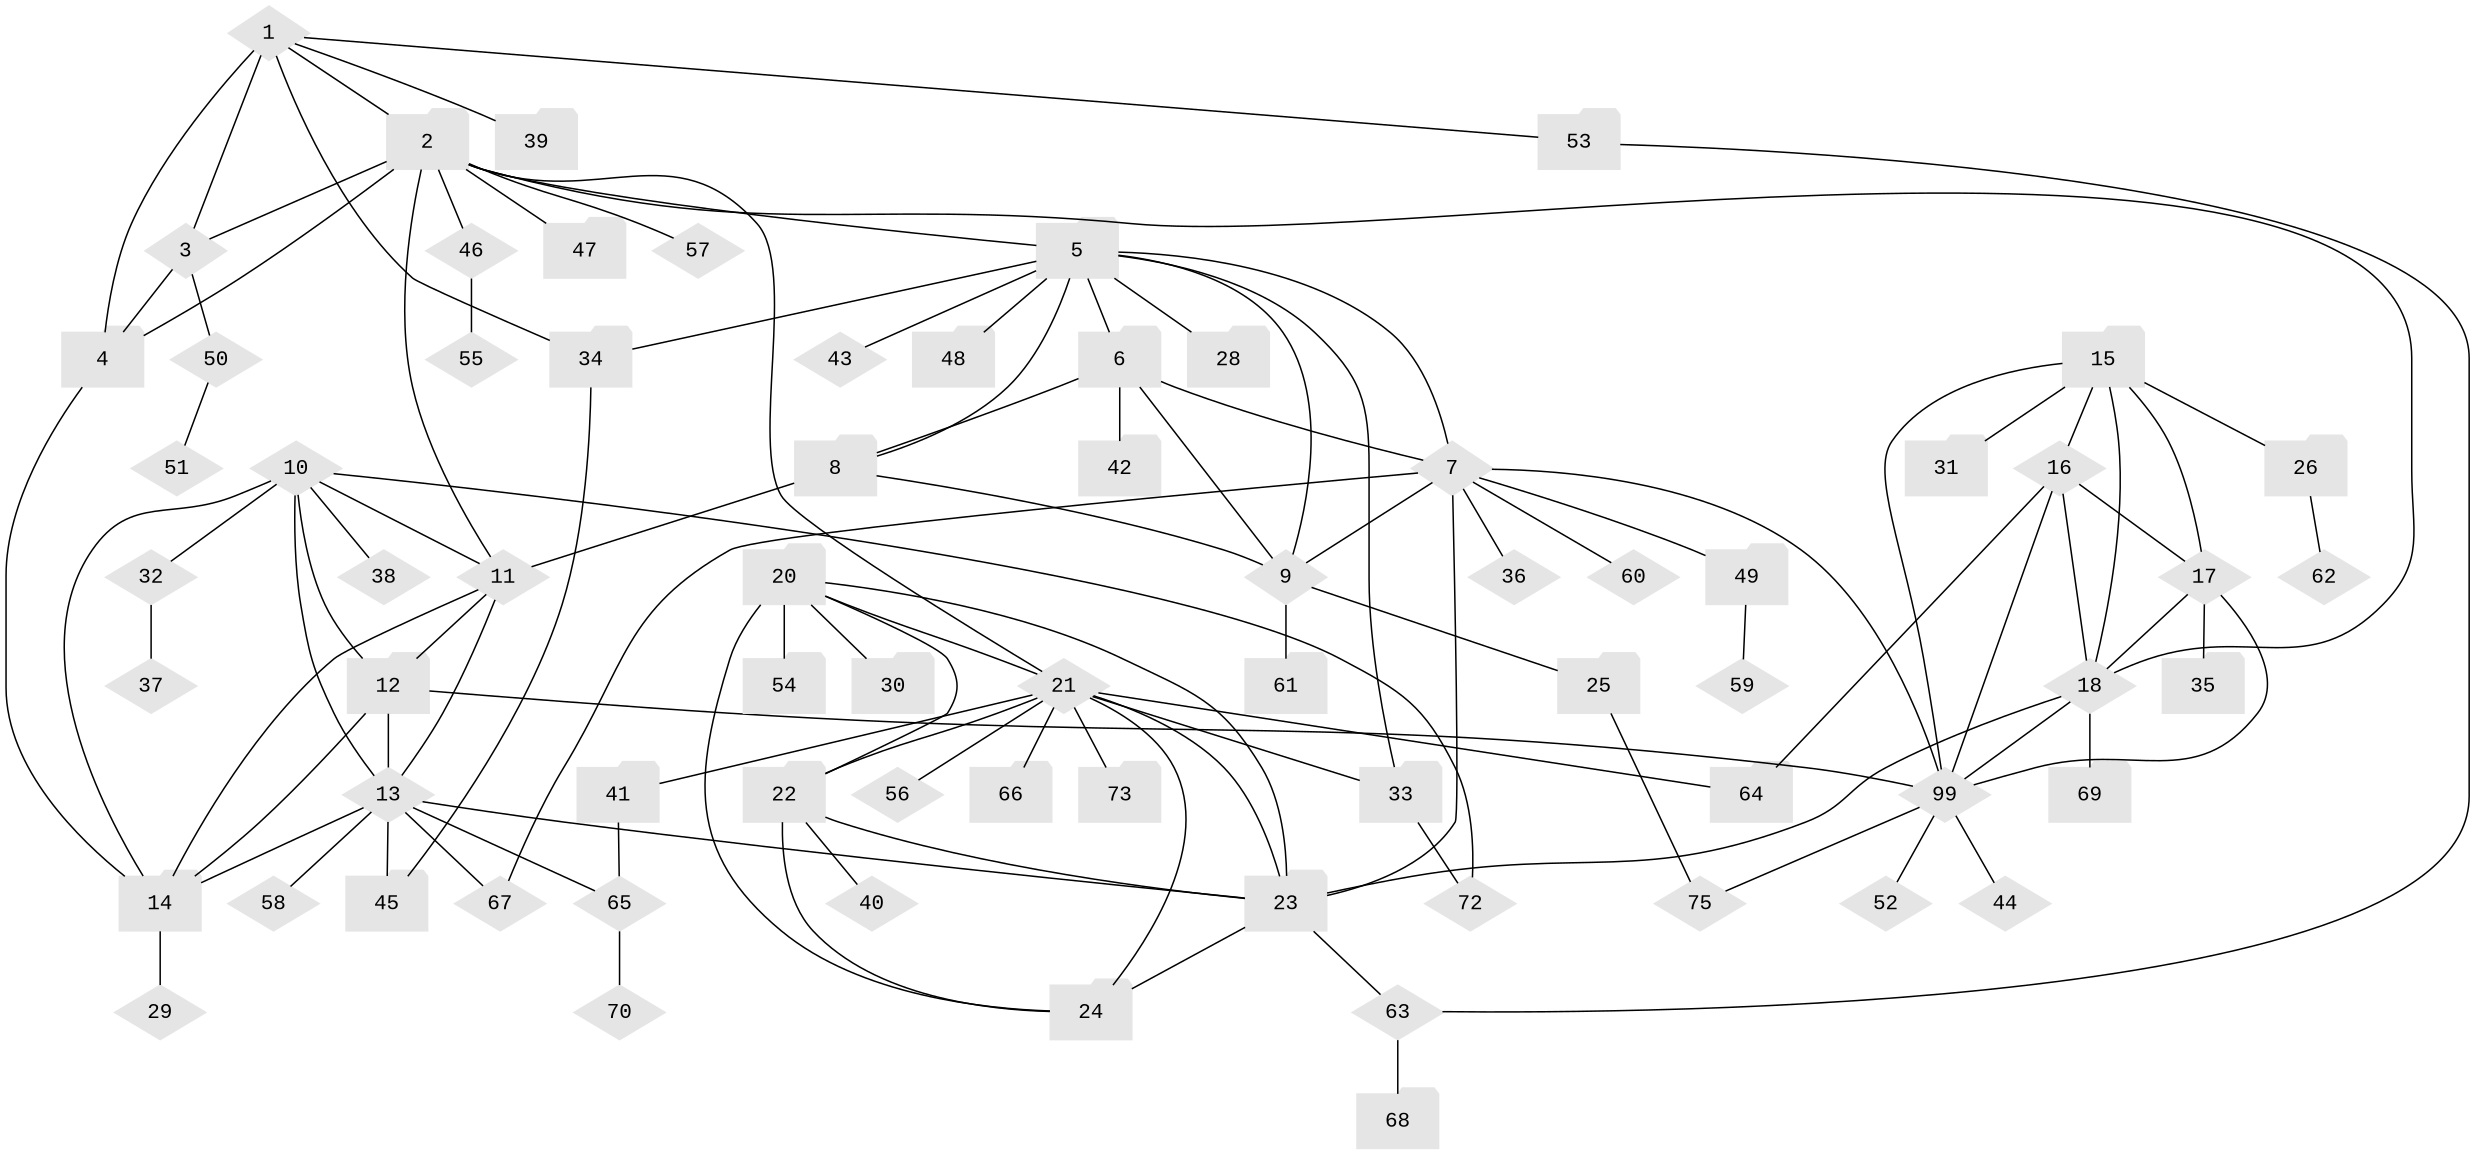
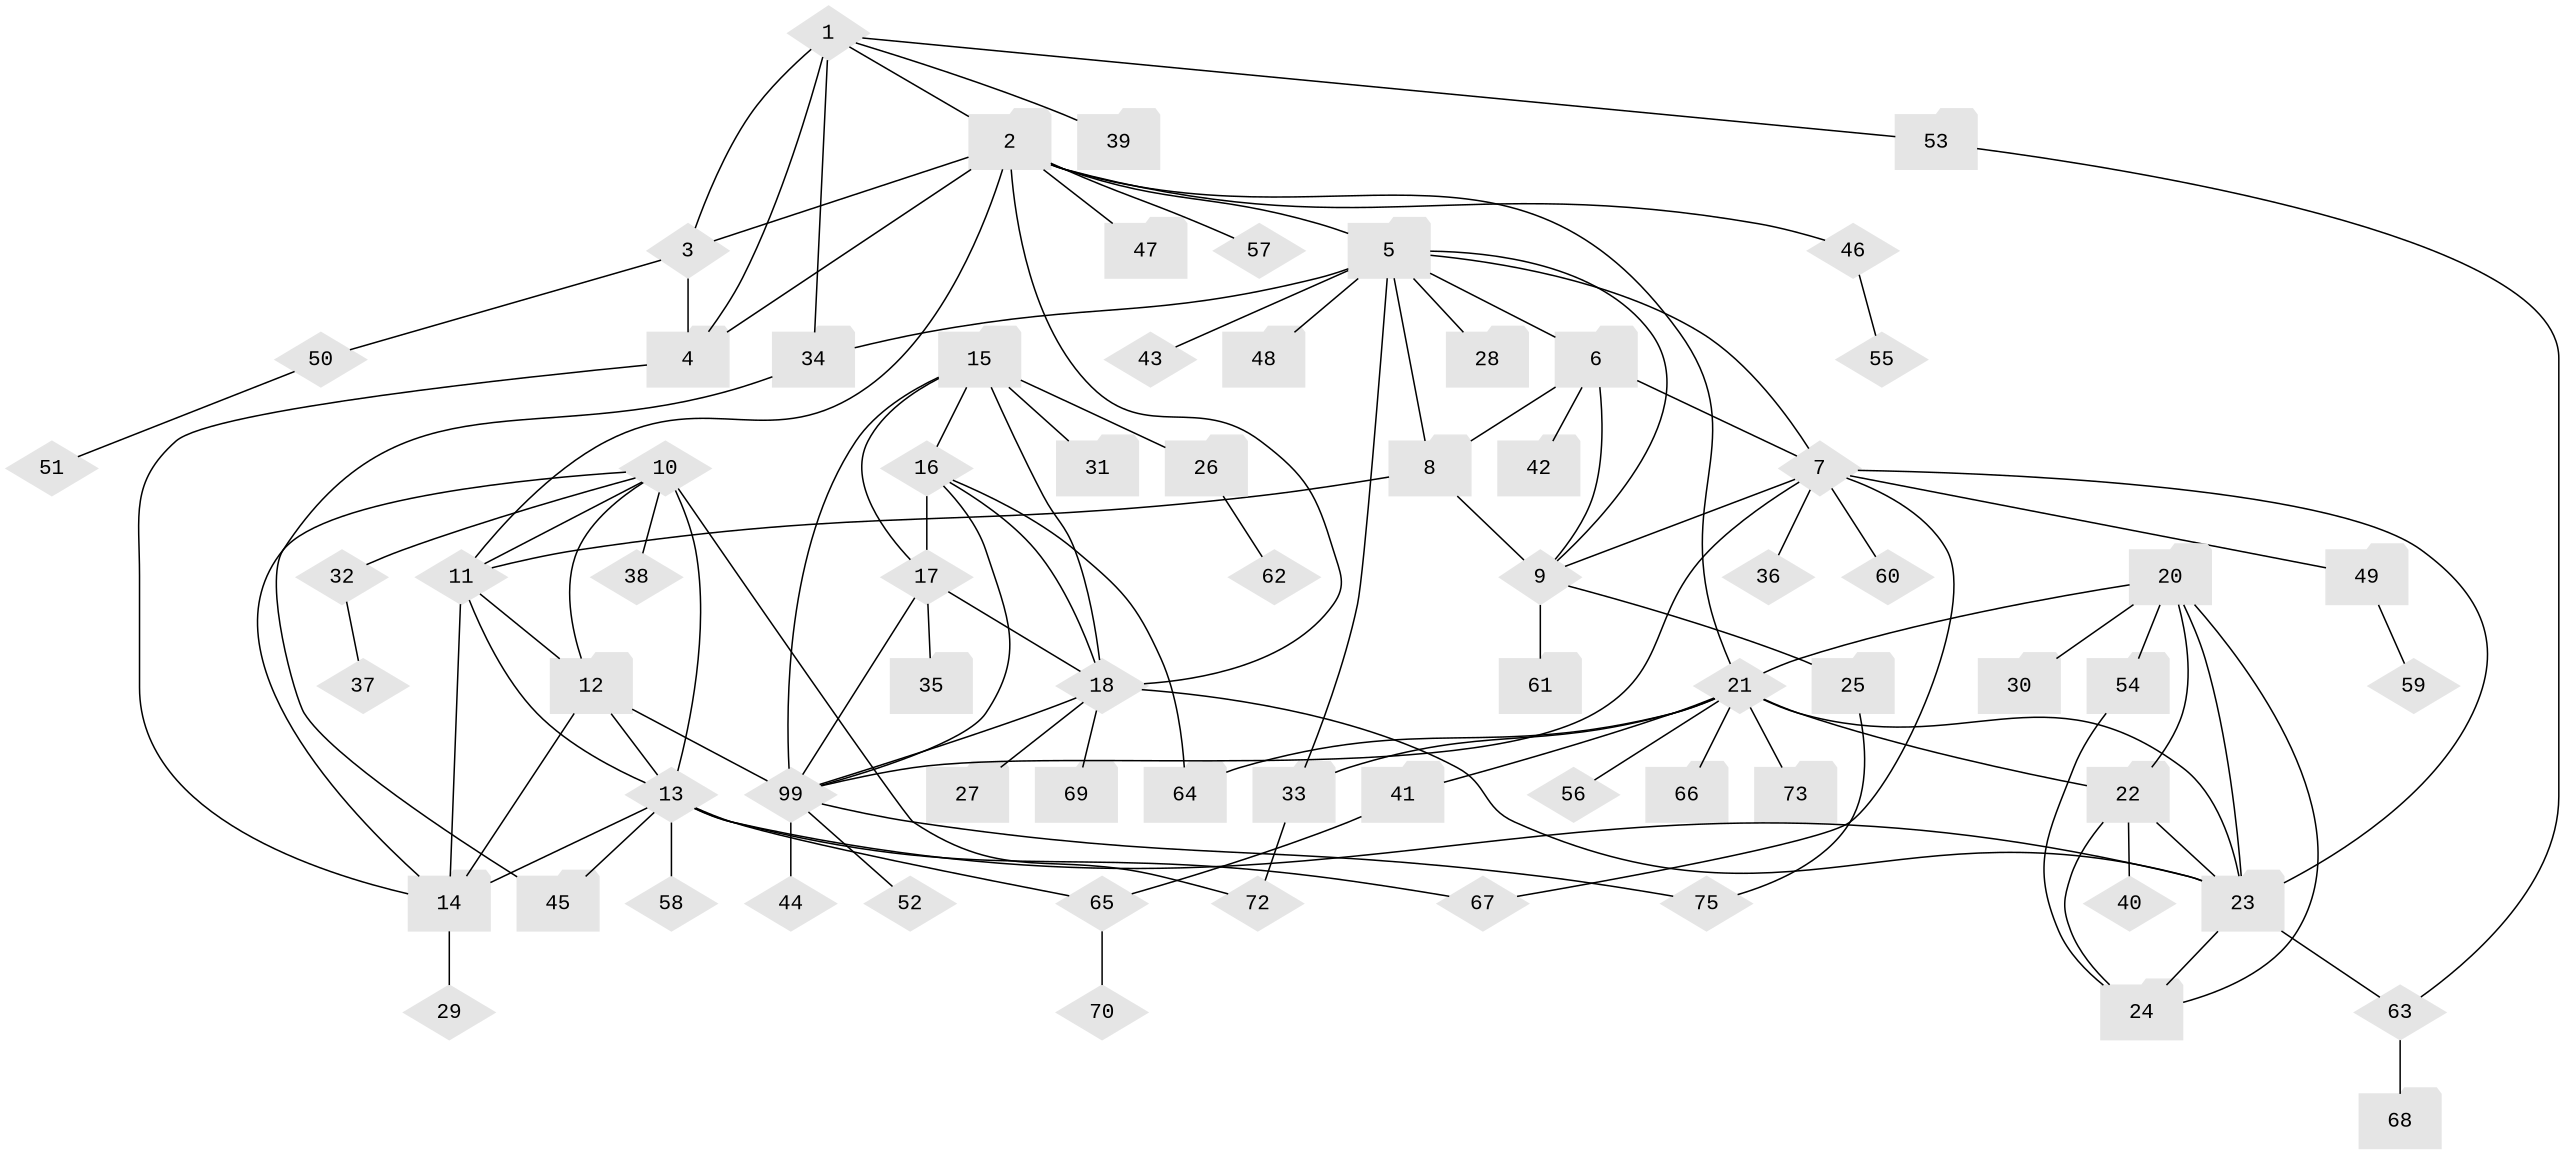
none -> (968, 795)
(1185, 829) -> (2049, 837)
